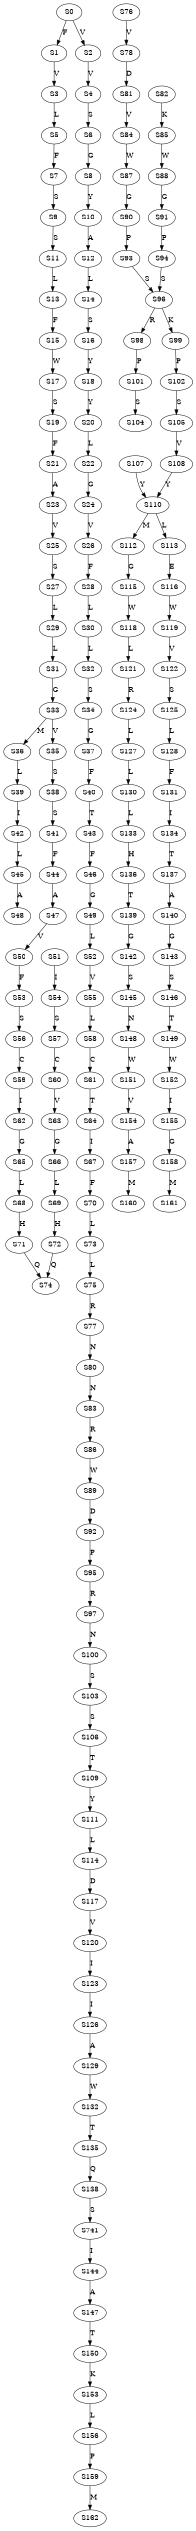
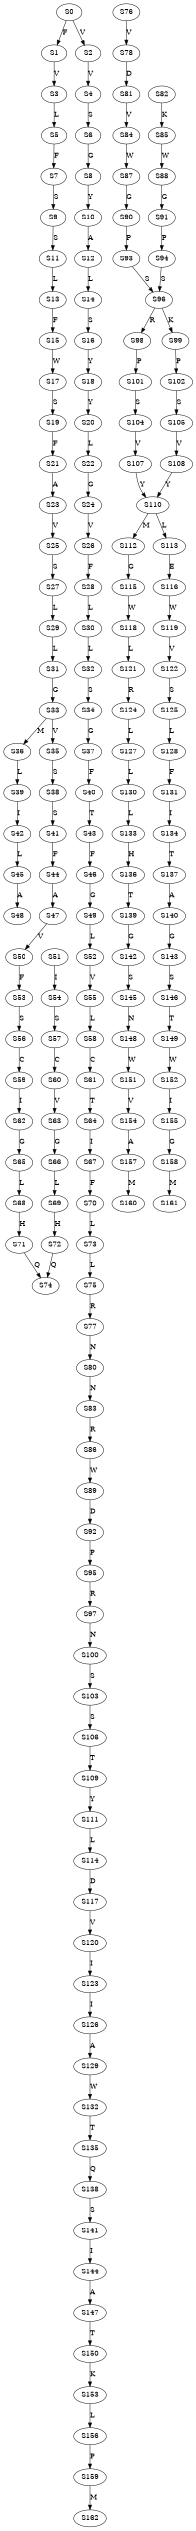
none -> (135, 441)
(90, 2231) -> (90, 2231)
